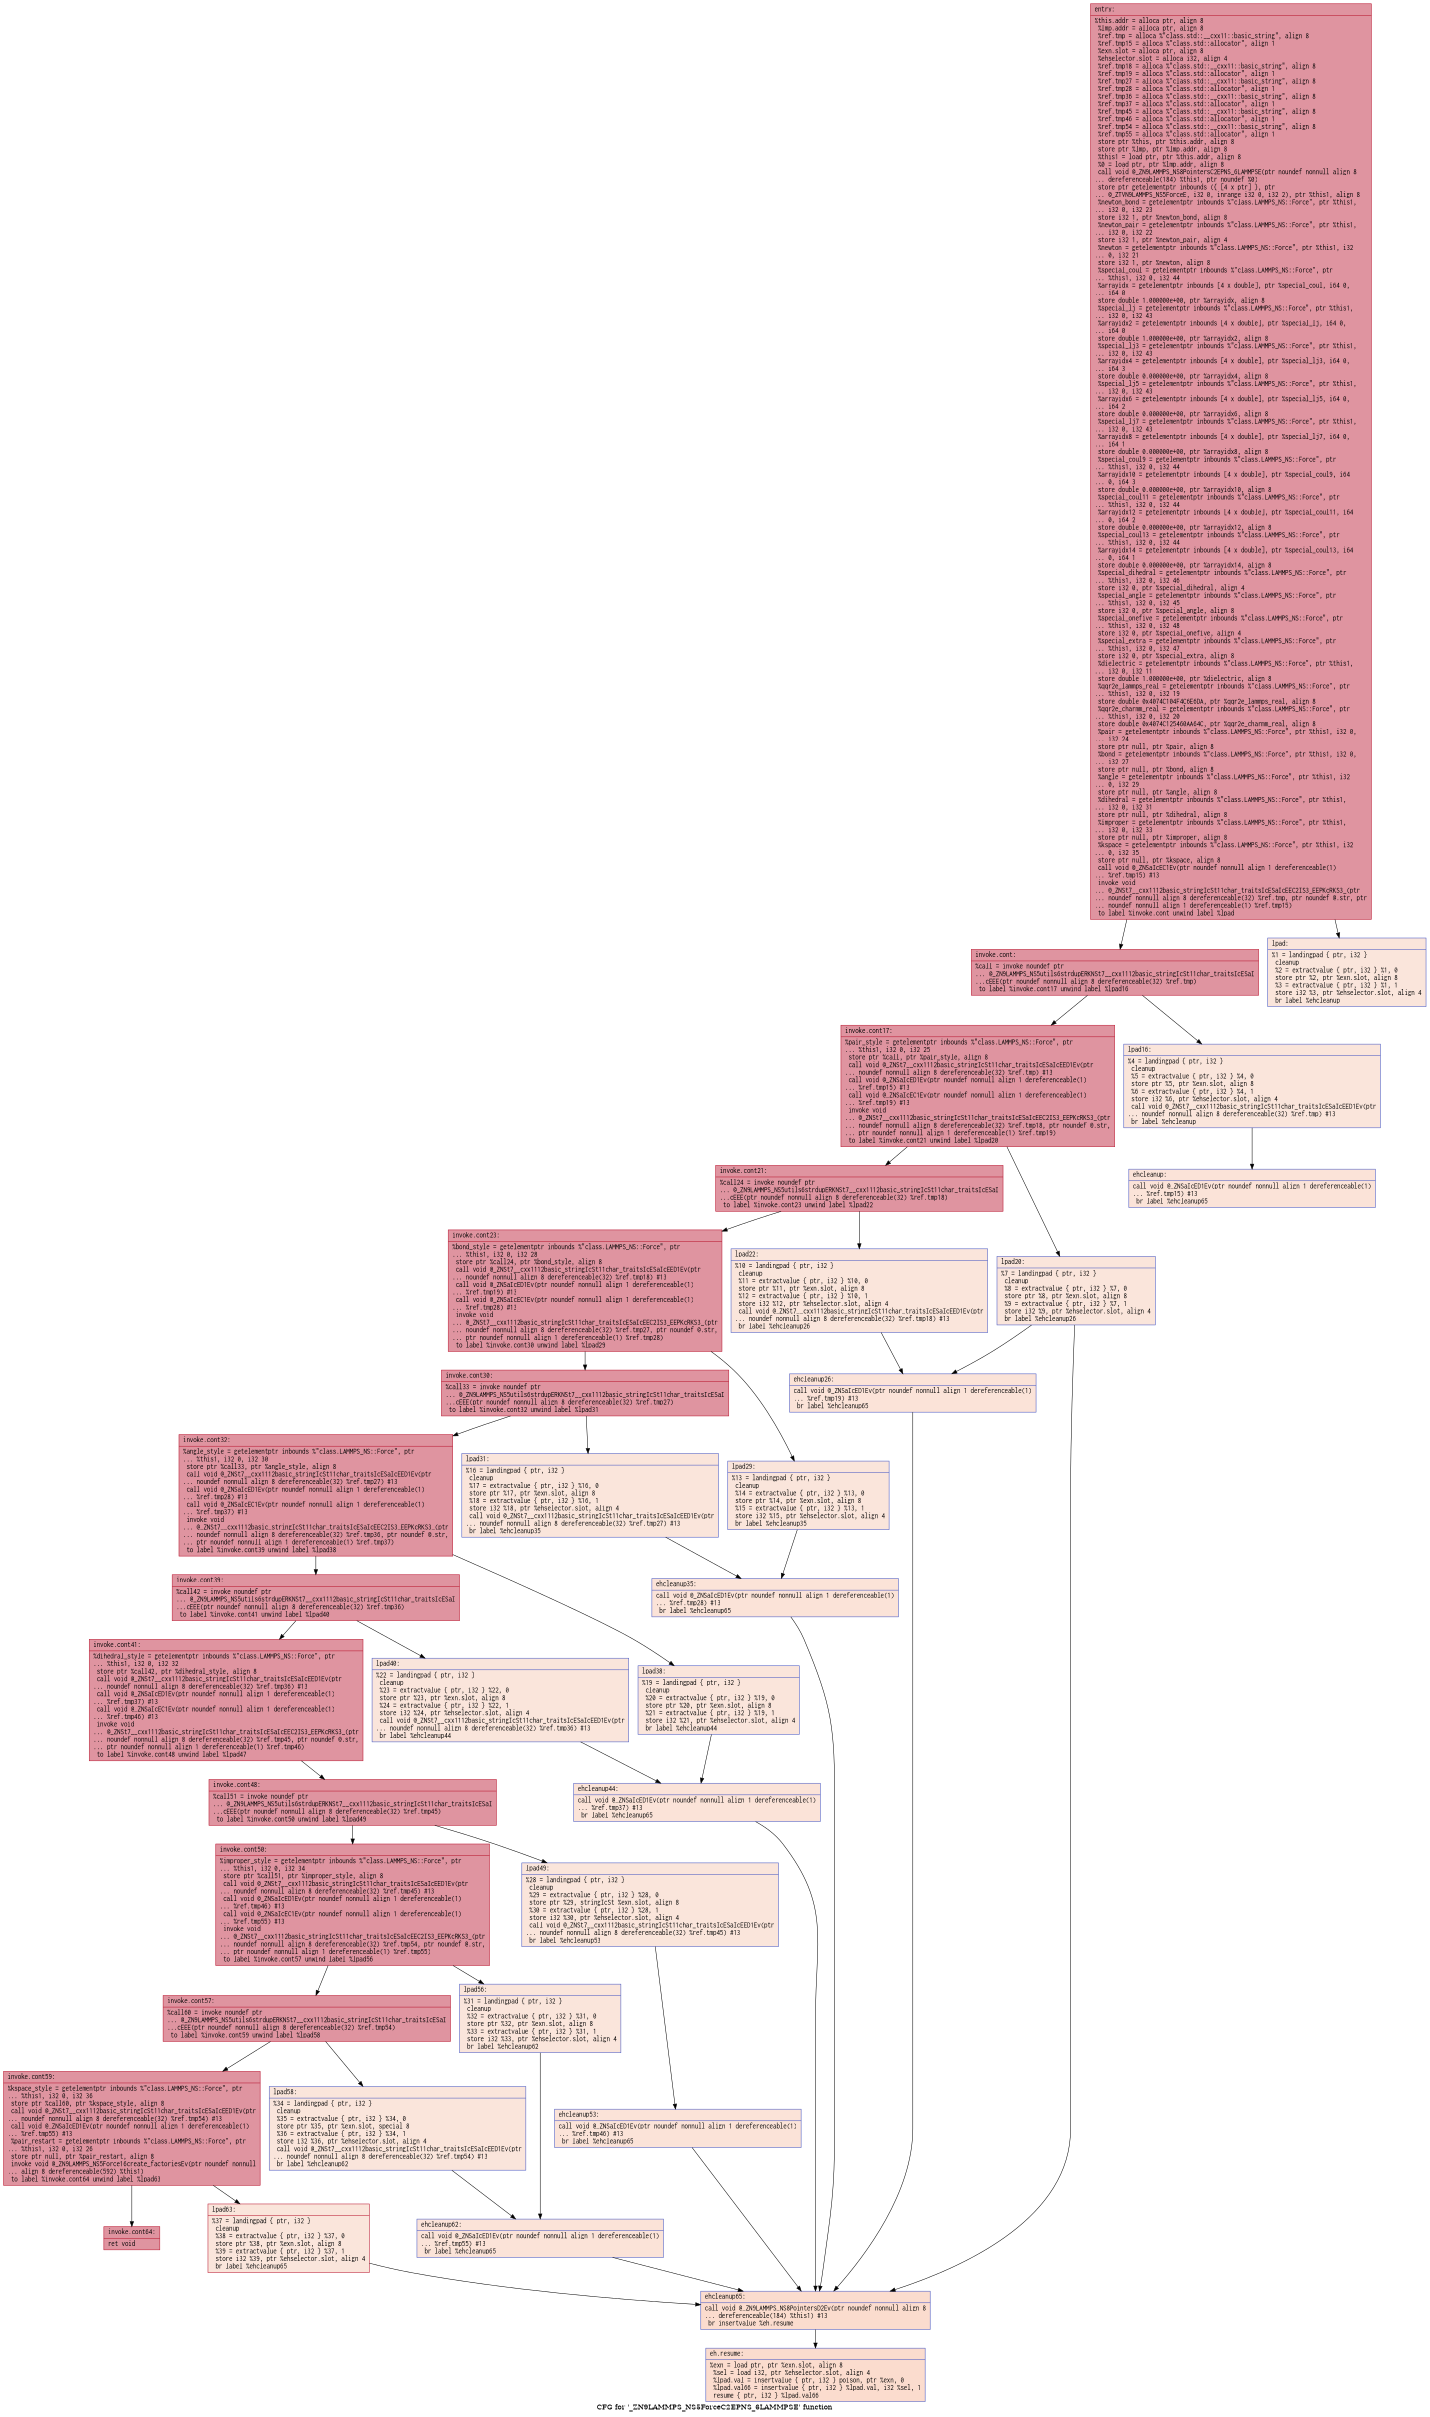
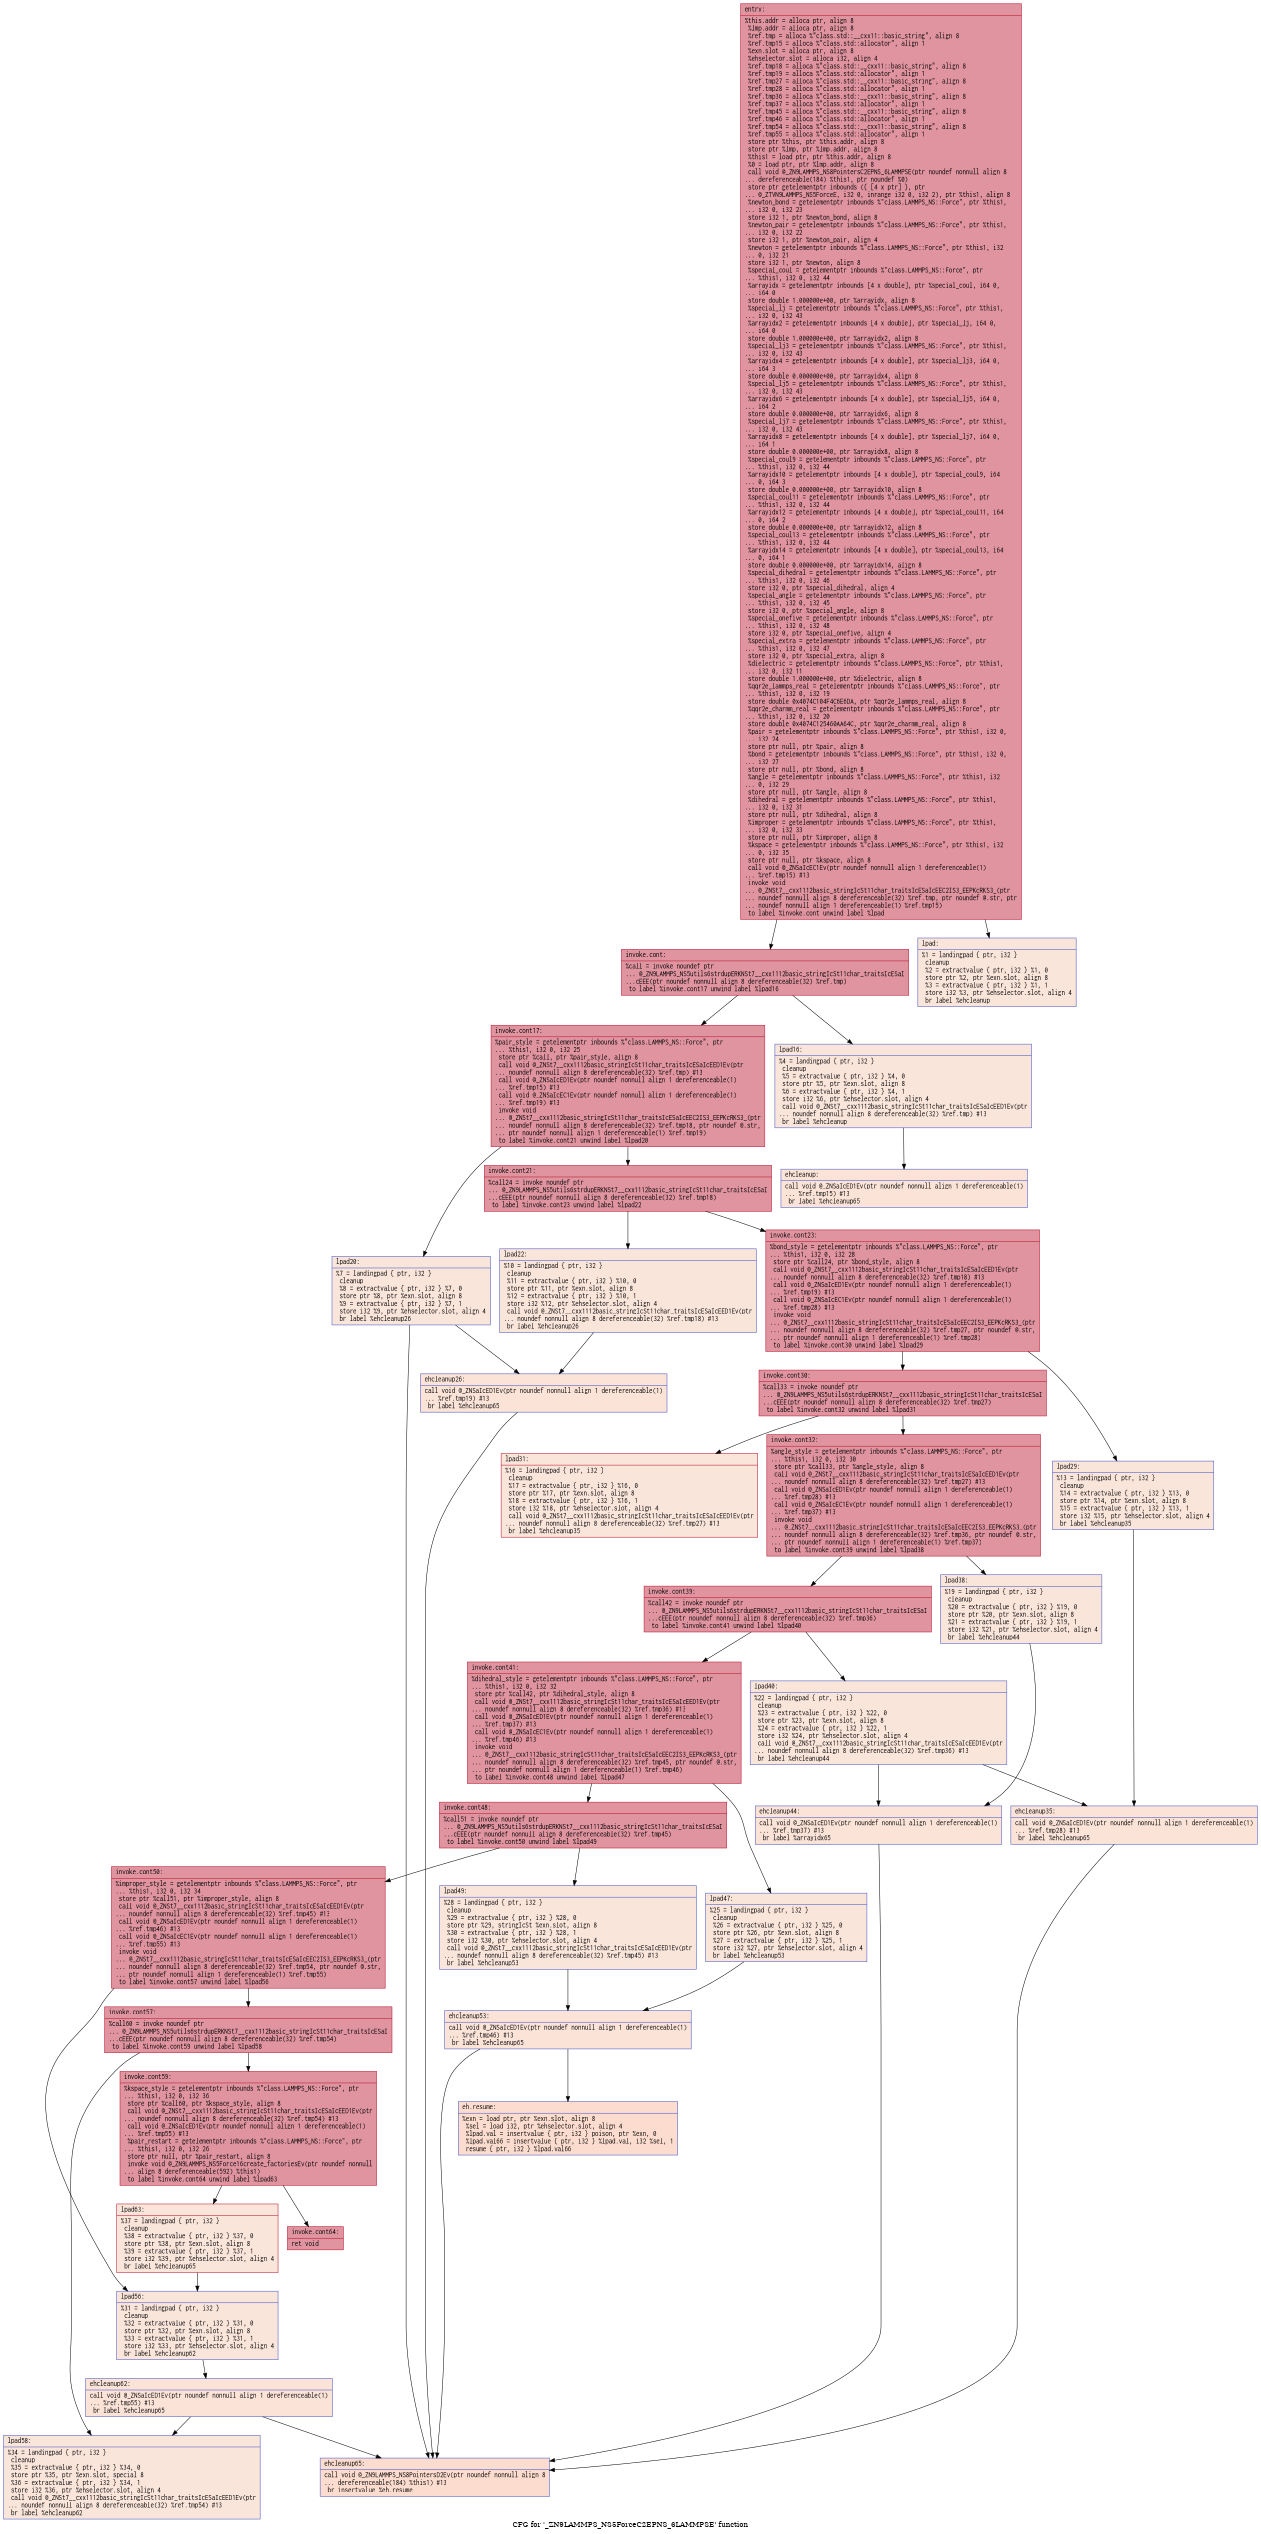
(590, 1495) -> (629, 1495)
(701, 1557) -> (1033, 1784)
(615, 1816) -> (795, 1838)
none -> (786, 1927)
(482, 2193) -> (183, 2424)
(532, 2290) -> (197, 2279)
(815, 2336) -> (568, 2073)
